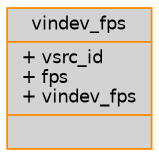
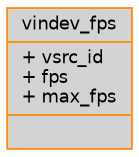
(79, 97) -> (70, 97)
